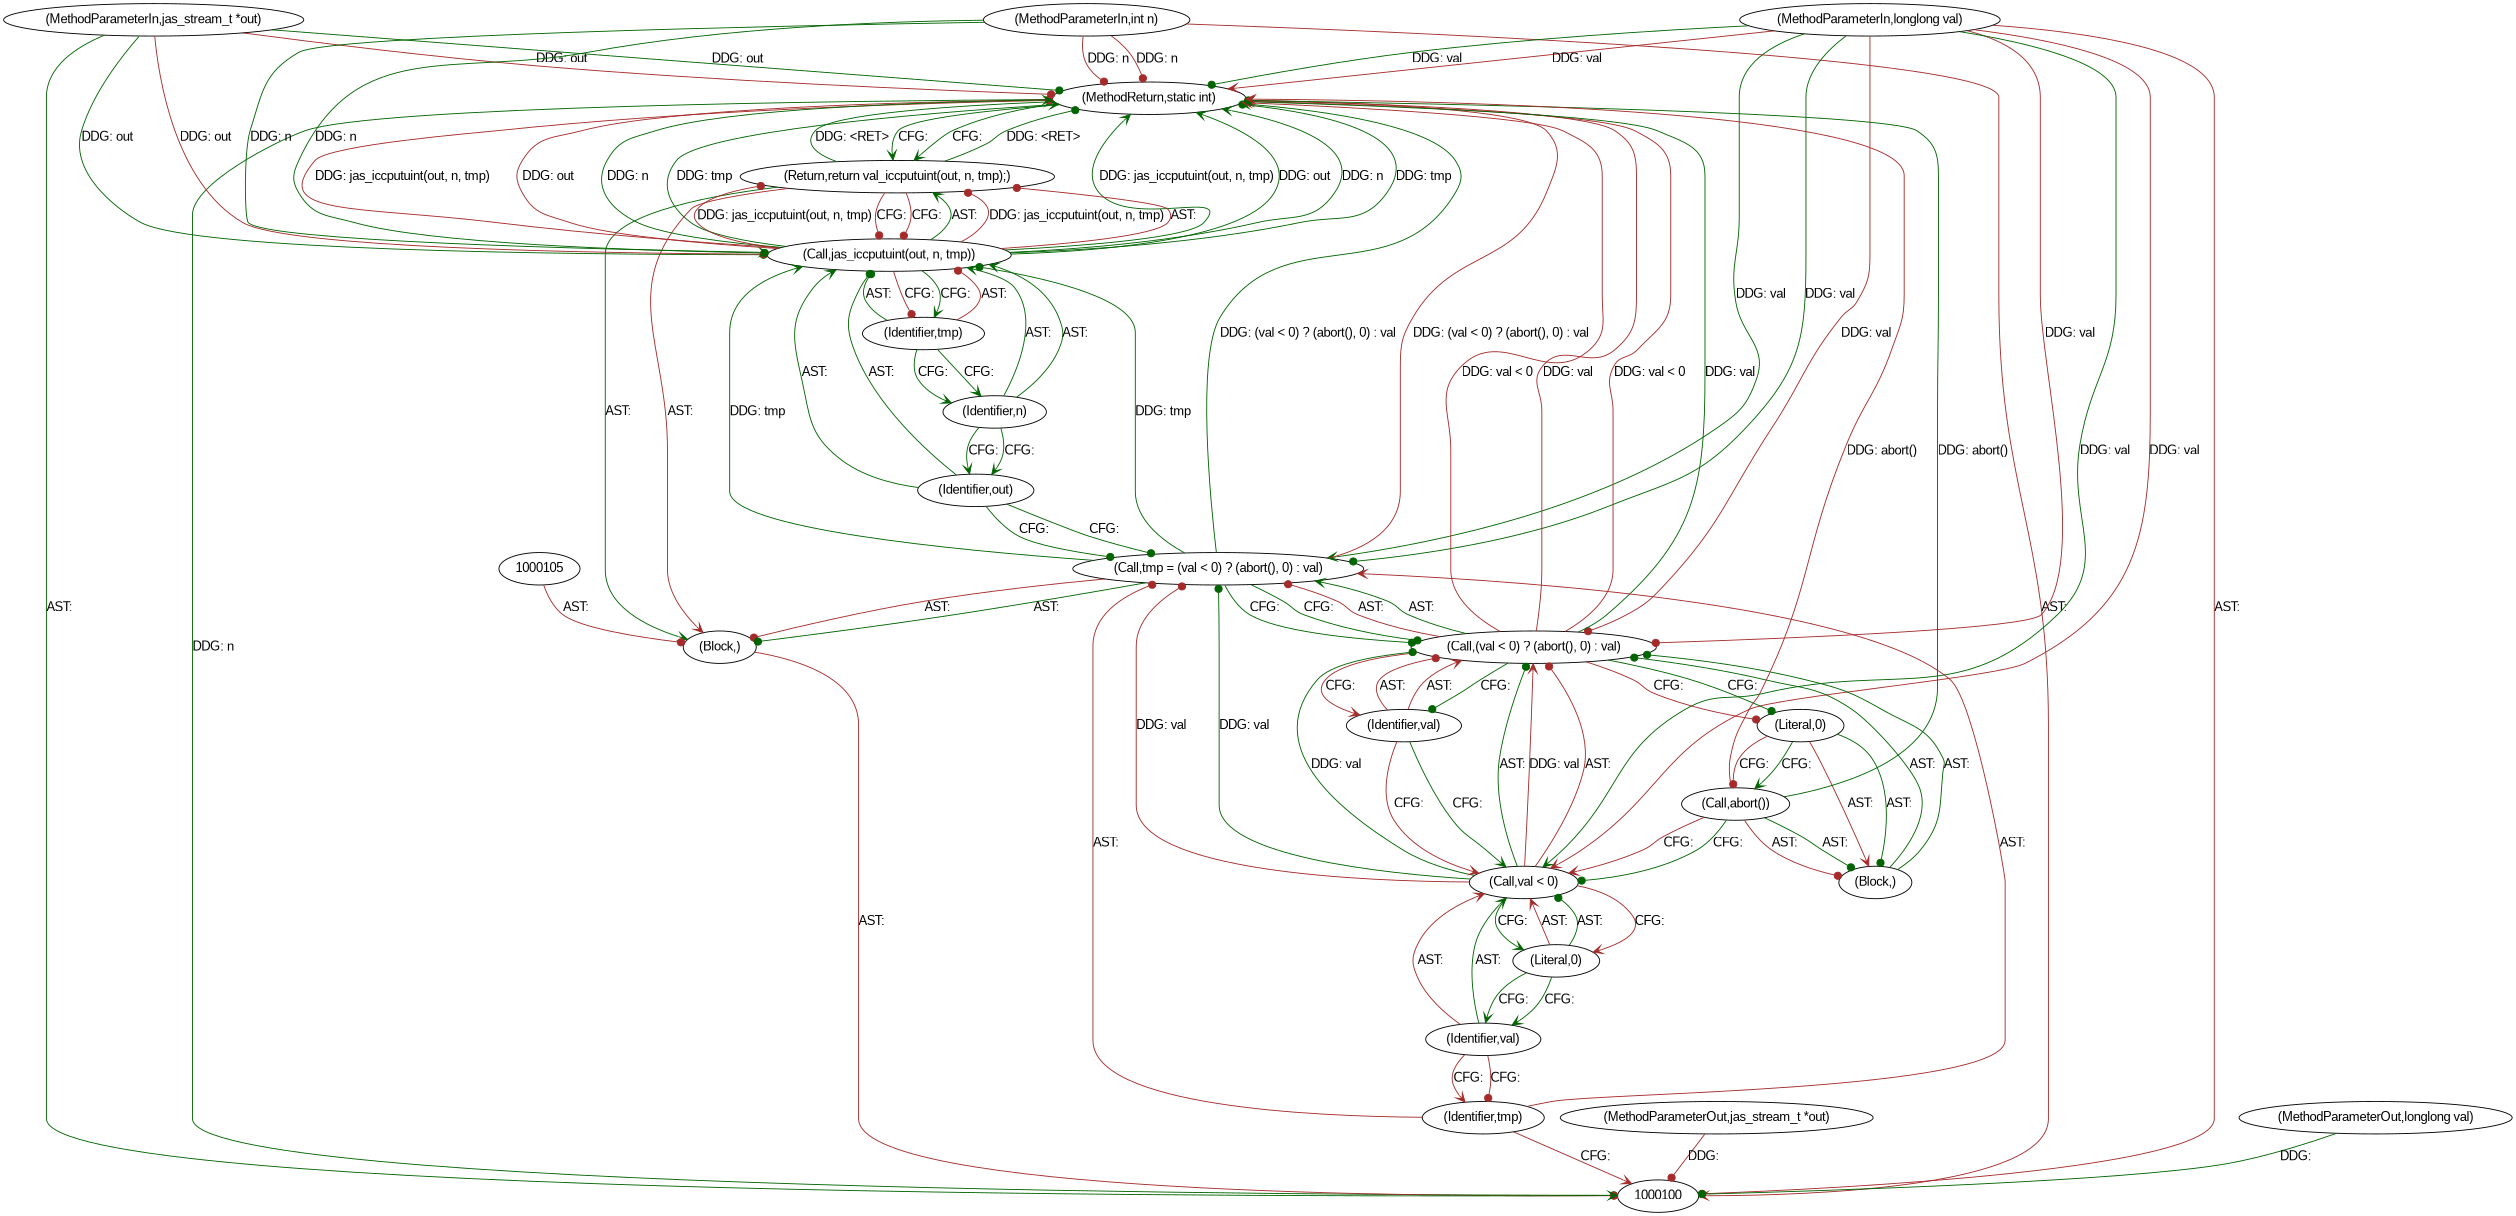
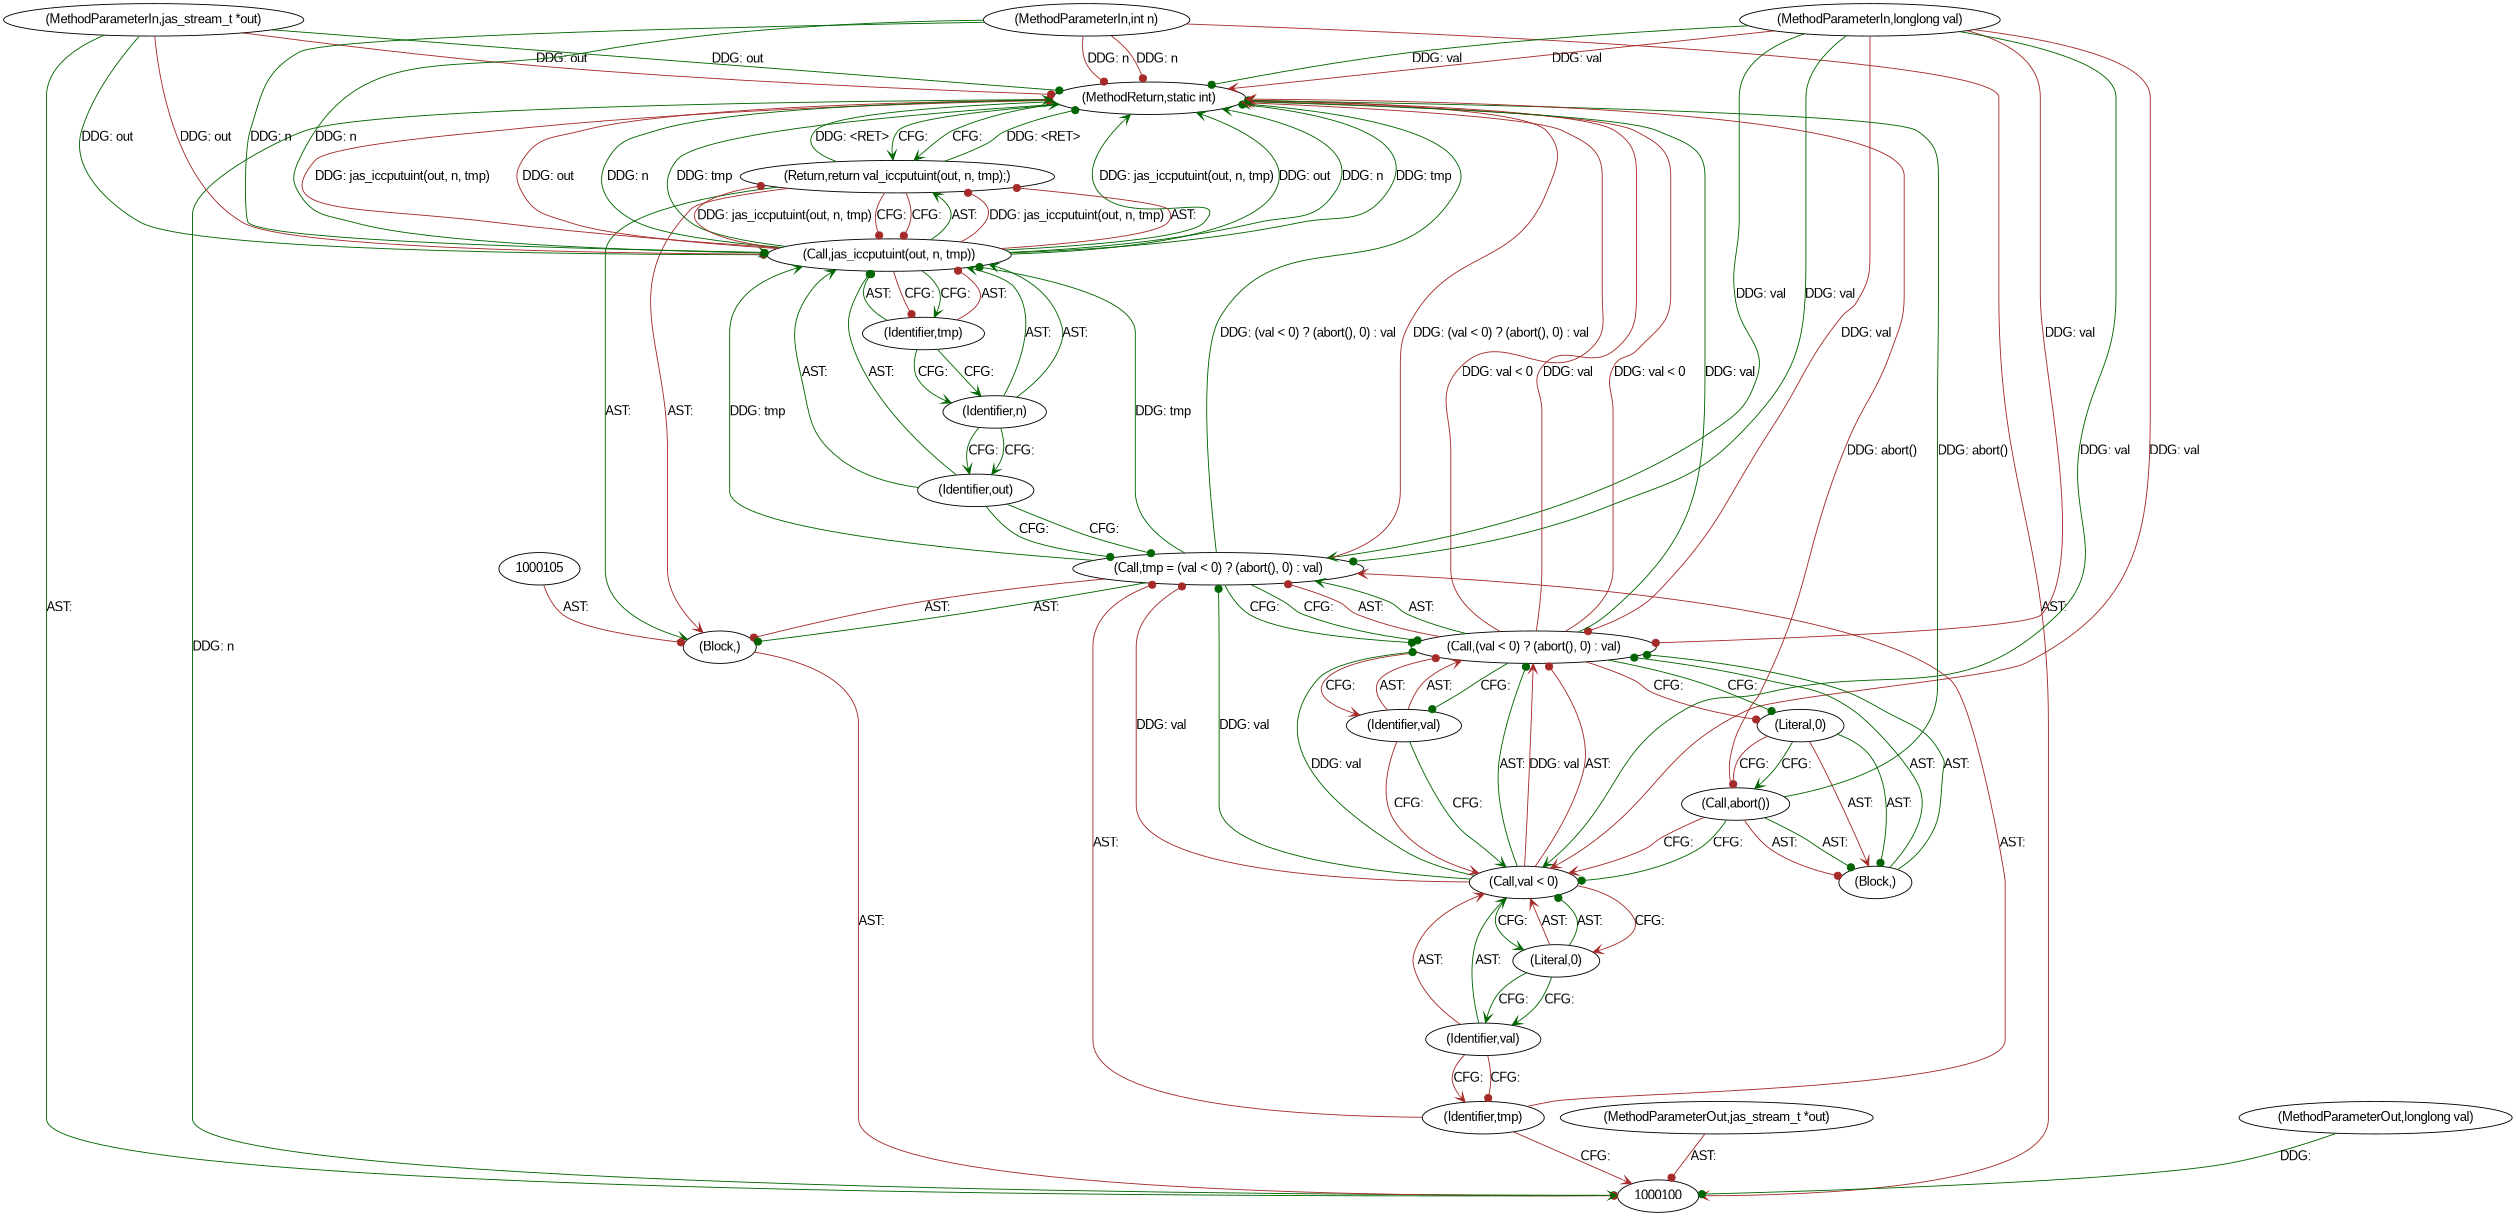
(2214, 746) -> none
(1705, 1157) -> (1705, 1157)
